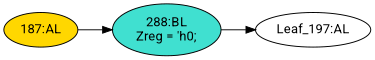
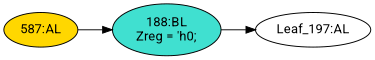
(41, 30) -> (41, 30)
(167, 30) -> (167, 30)
